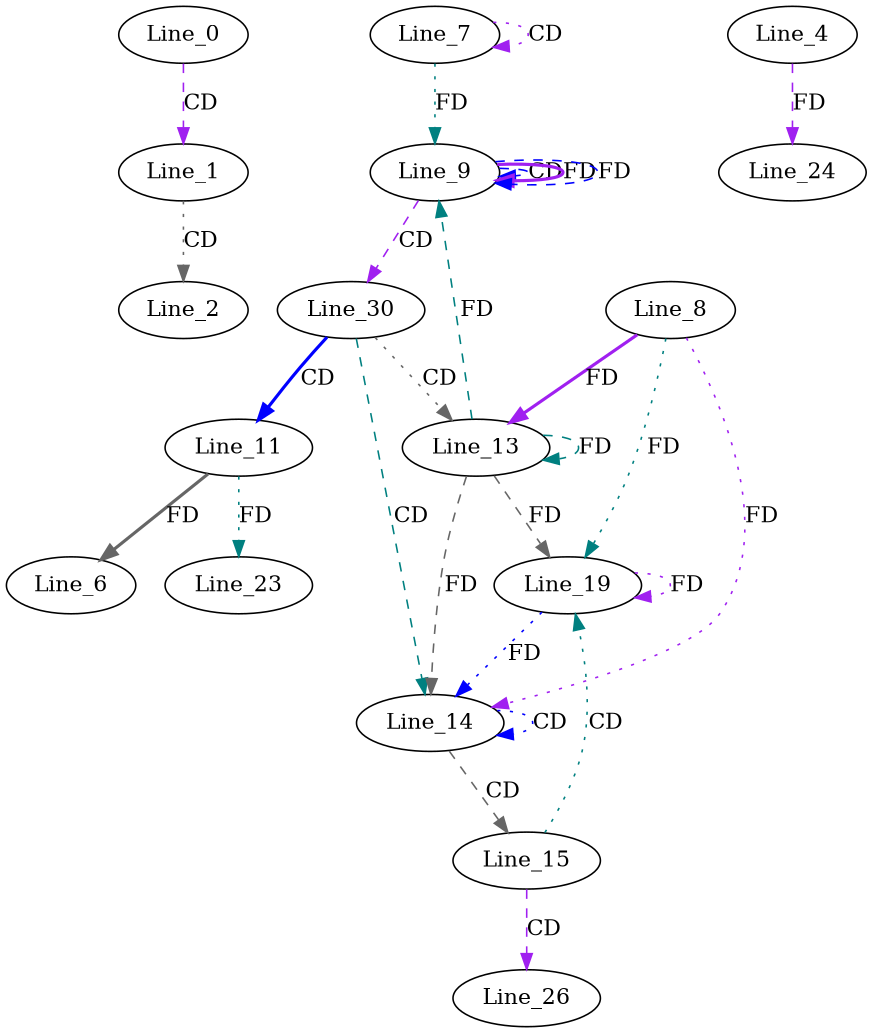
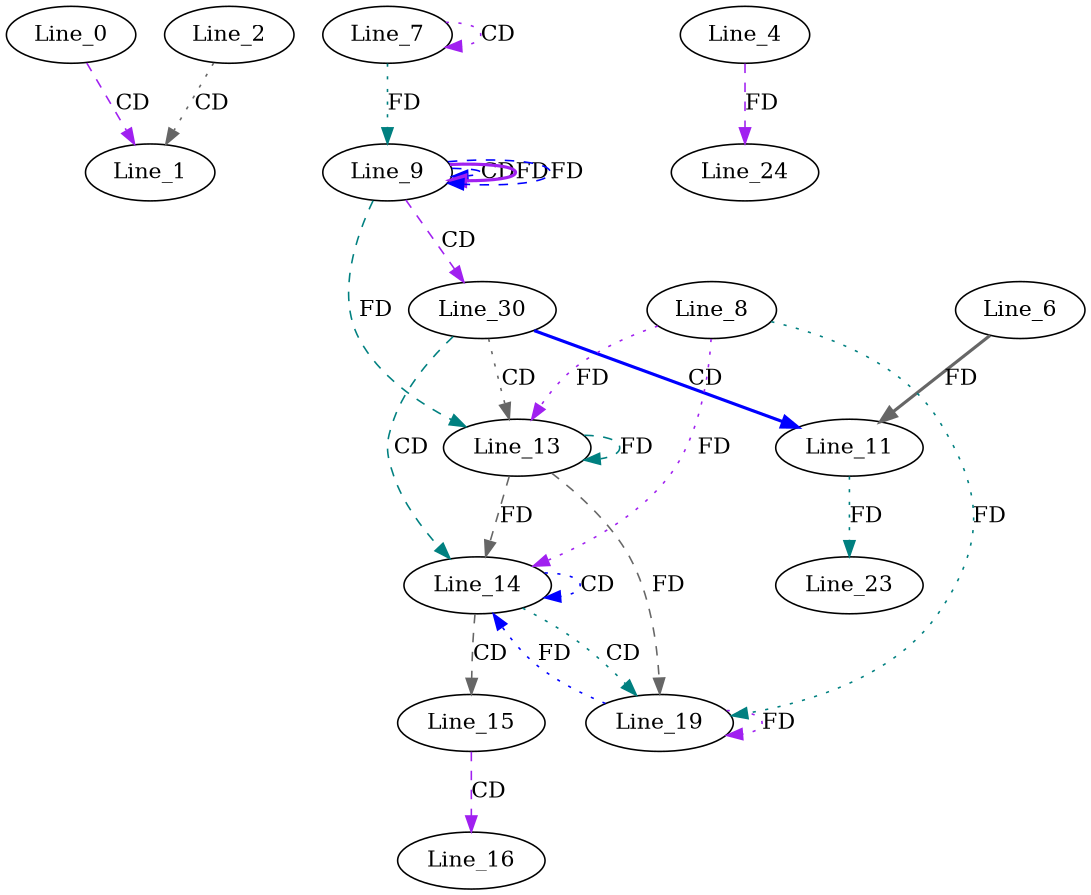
(183, 233) -> (194, 97)
(457, 318) -> (356, 330)
(580, 374) -> (586, 360)
(161, 512) -> (942, 374)
(585, 735) -> (577, 641)
(527, 998) -> (471, 861)
